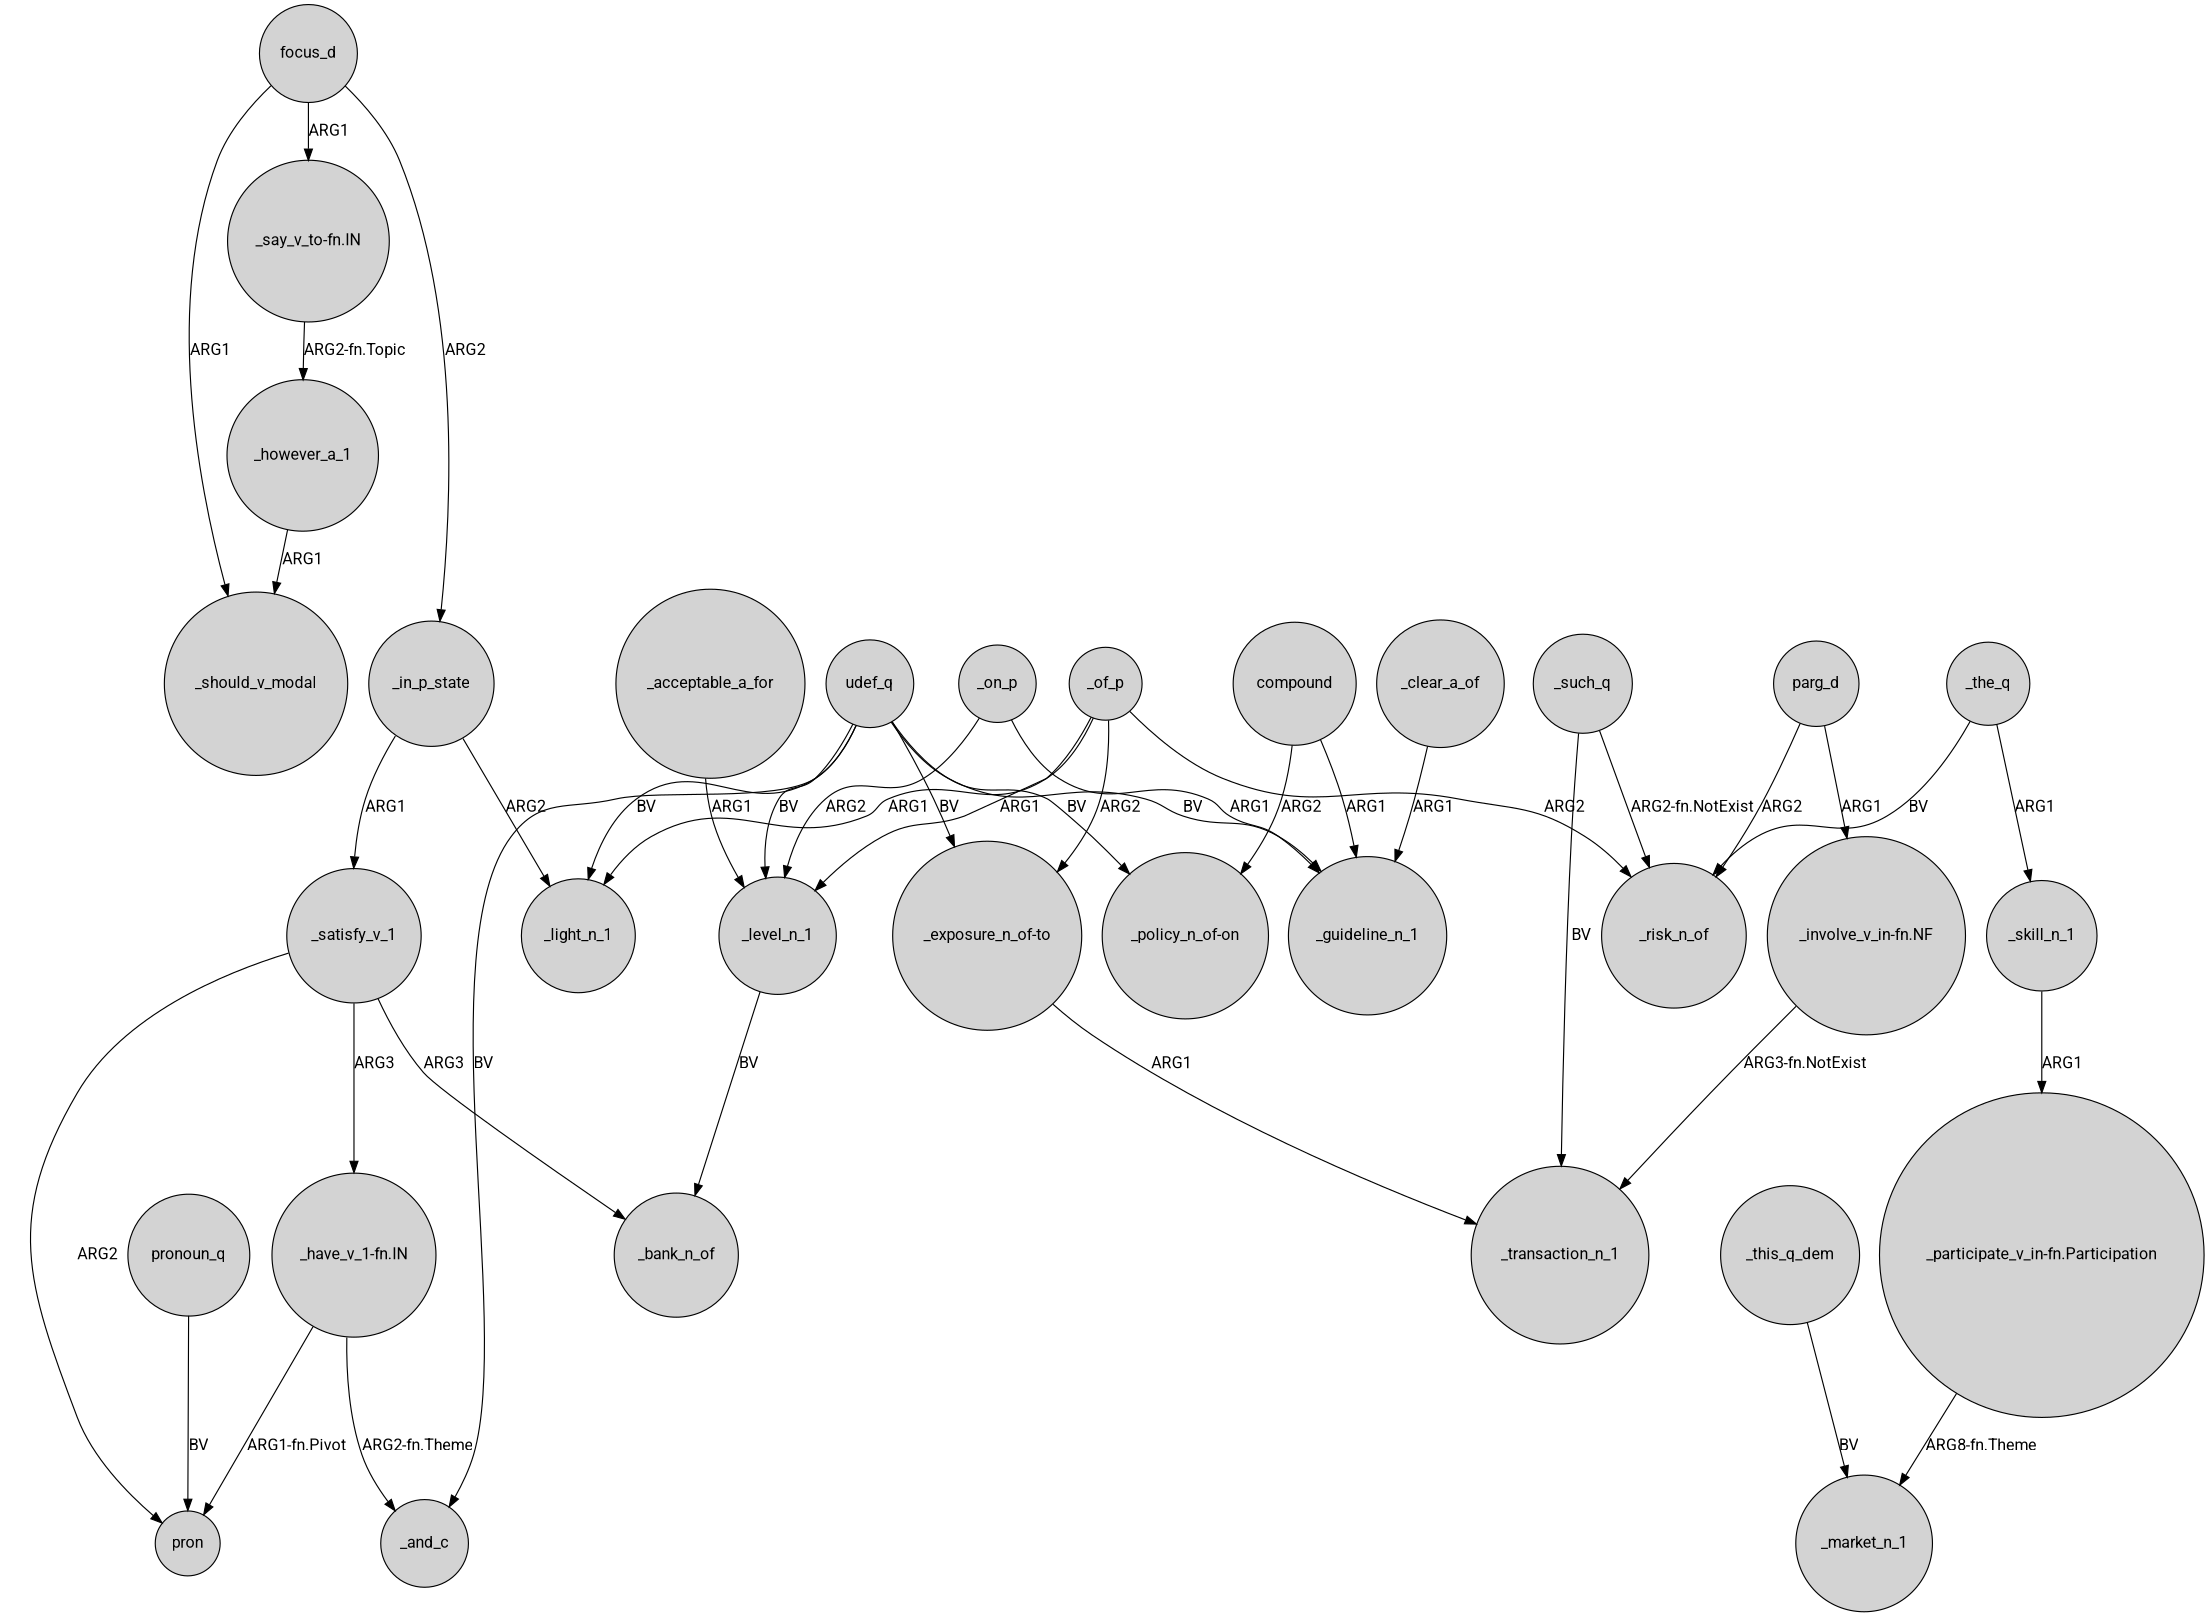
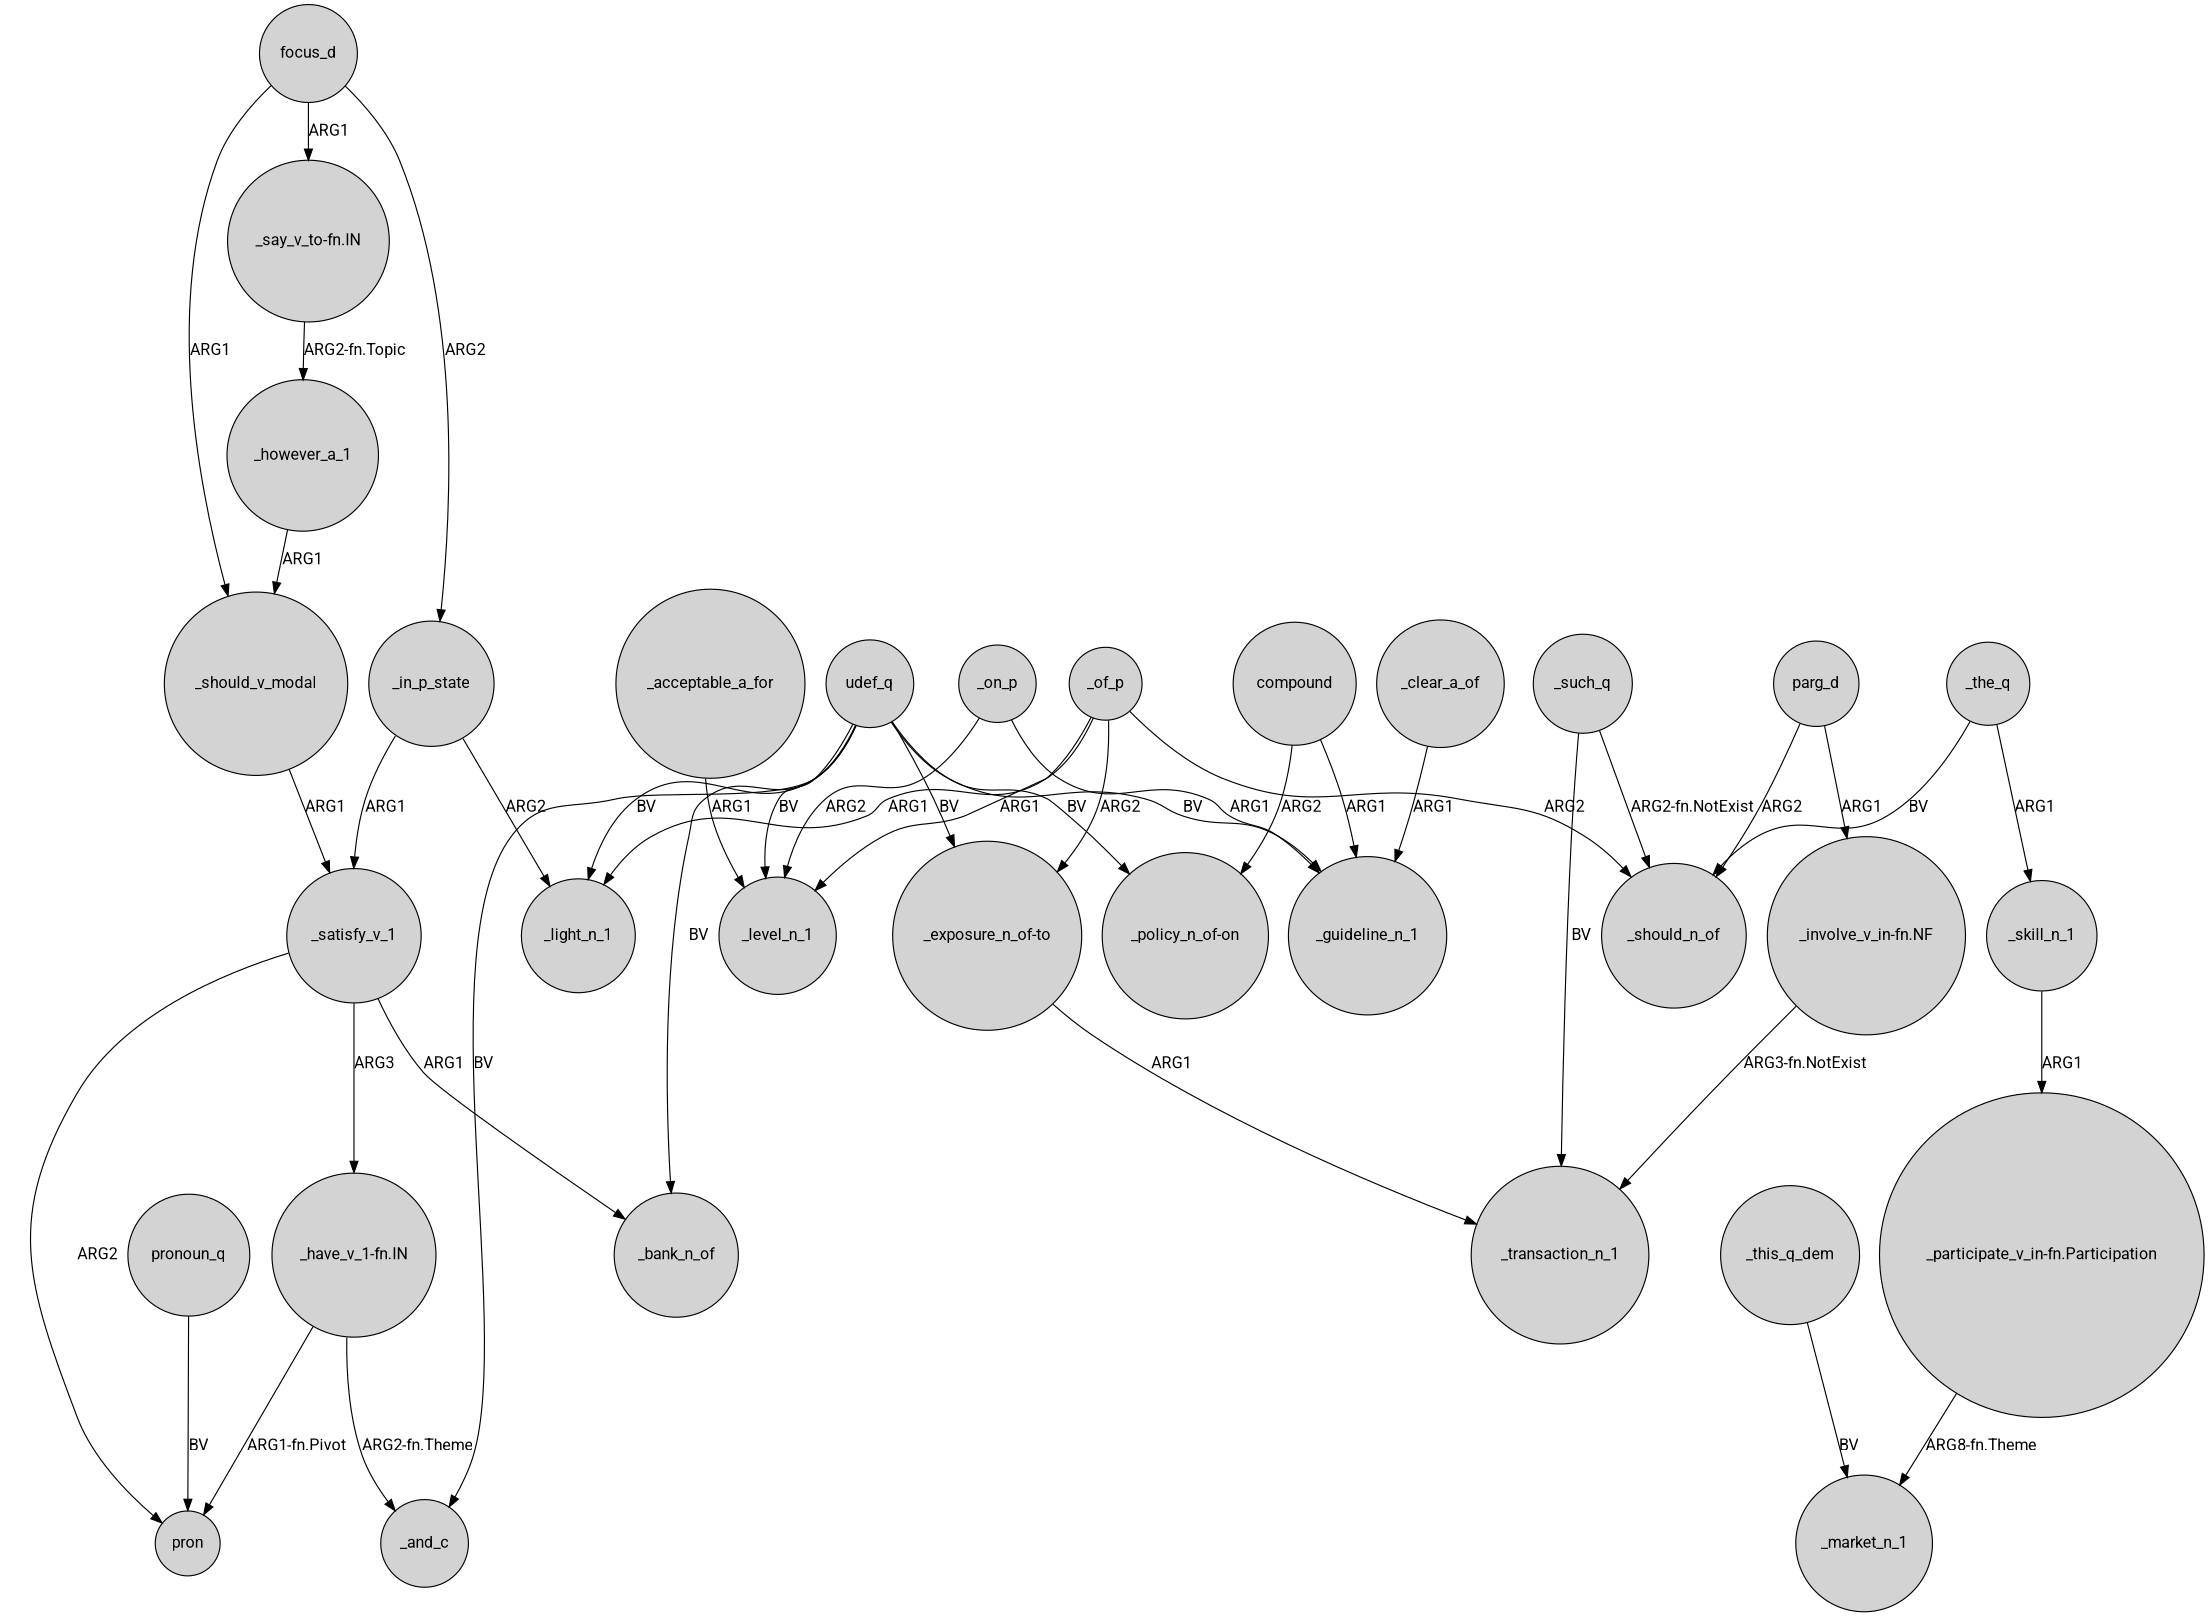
none -> (307, 816)
(1674, 936) -> (1674, 936)
(444, 1064) -> (444, 1064)
(729, 1088) -> (679, 896)
